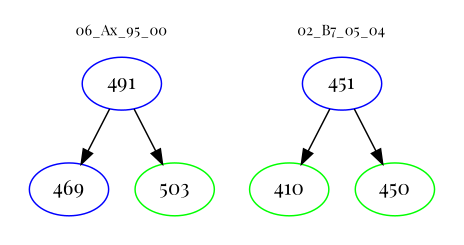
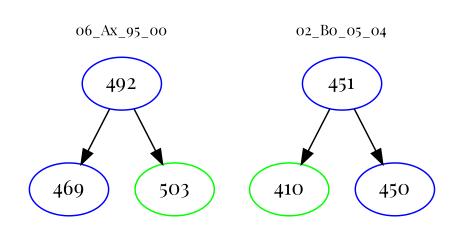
(342, 32) -> (342, 32)
(122, 84) -> (122, 84)
(395, 189) -> (395, 189)
